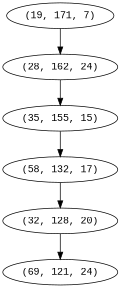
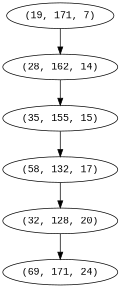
(60, 67) -> (60, 67)
(60, 272) -> (60, 272)
